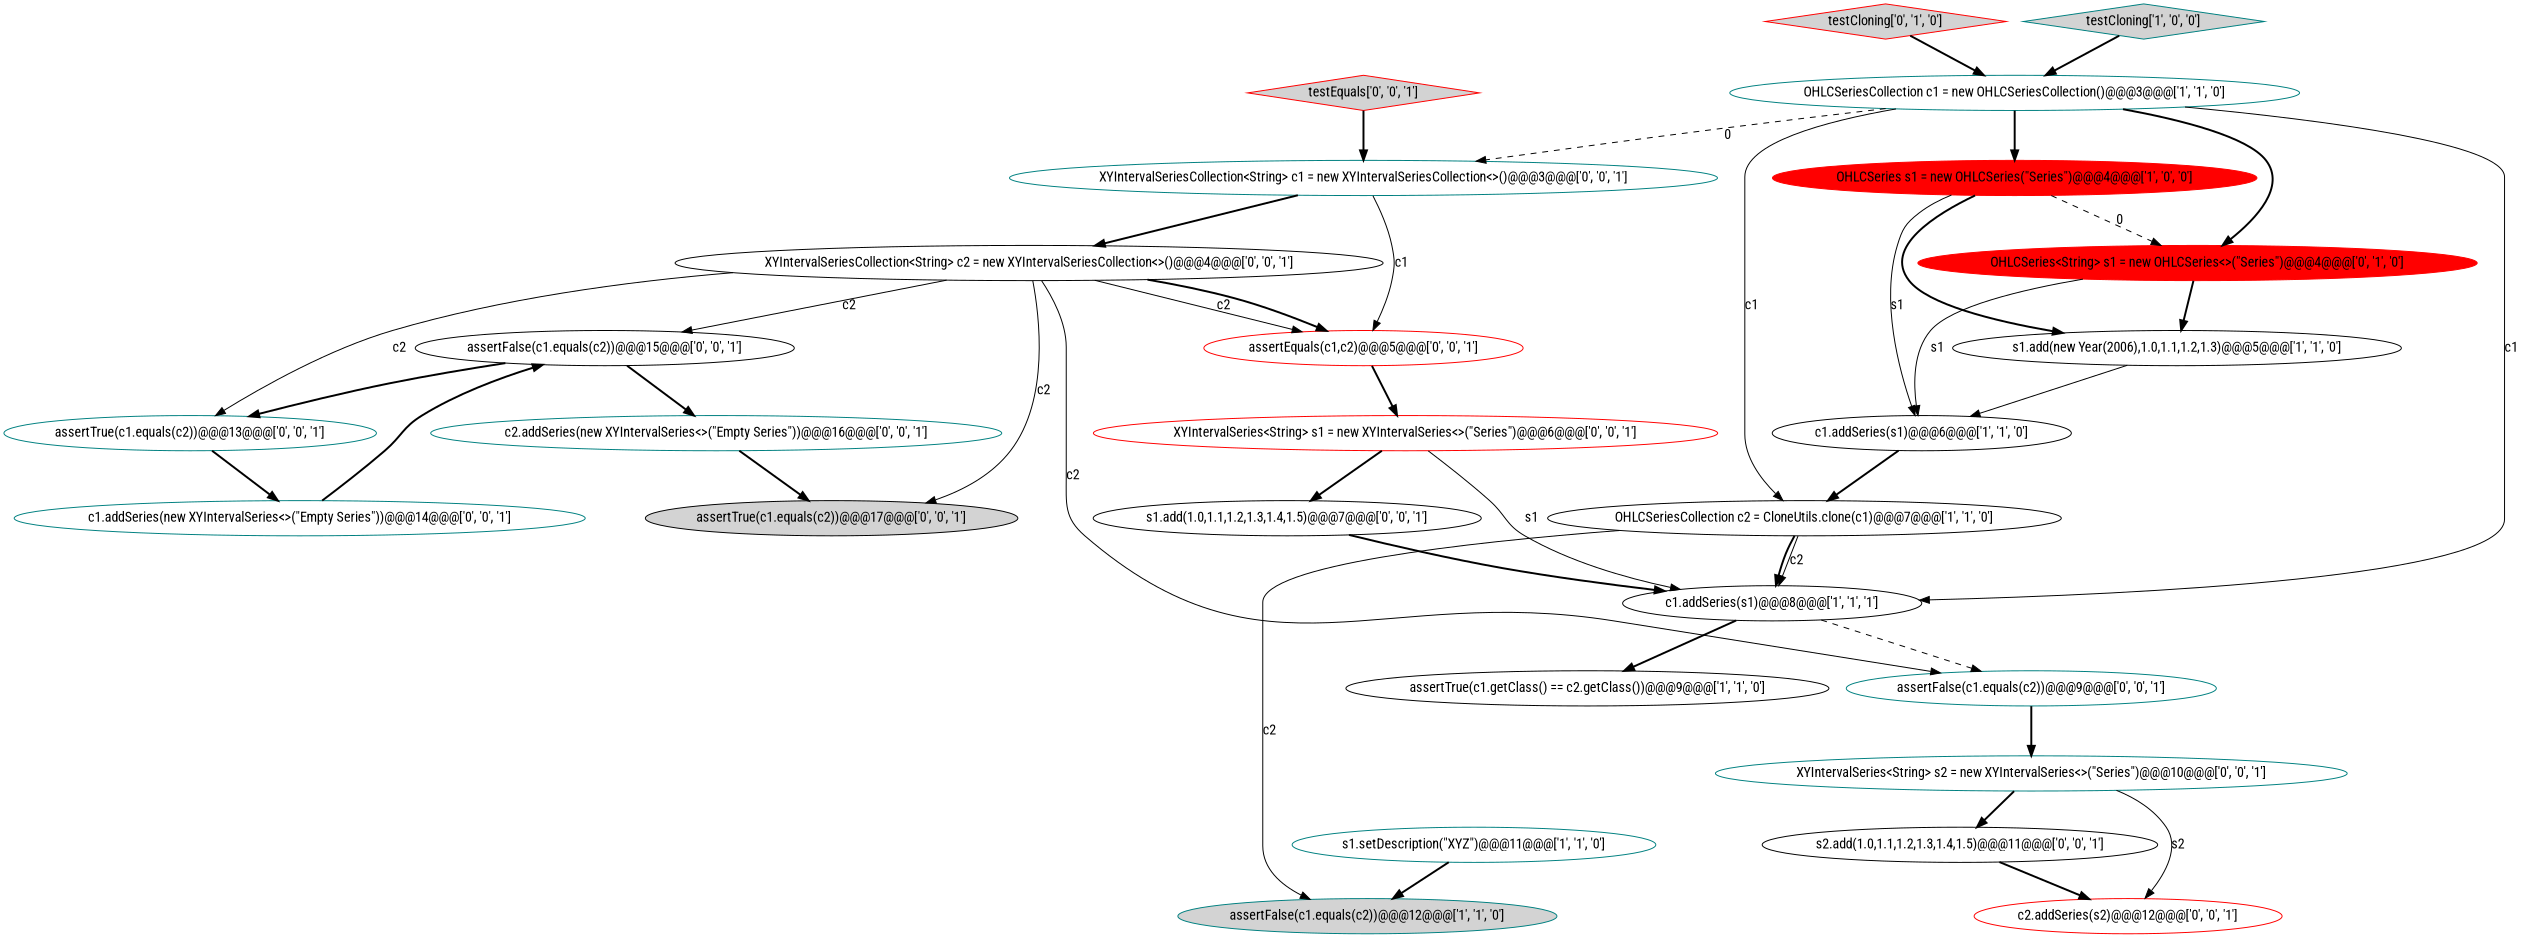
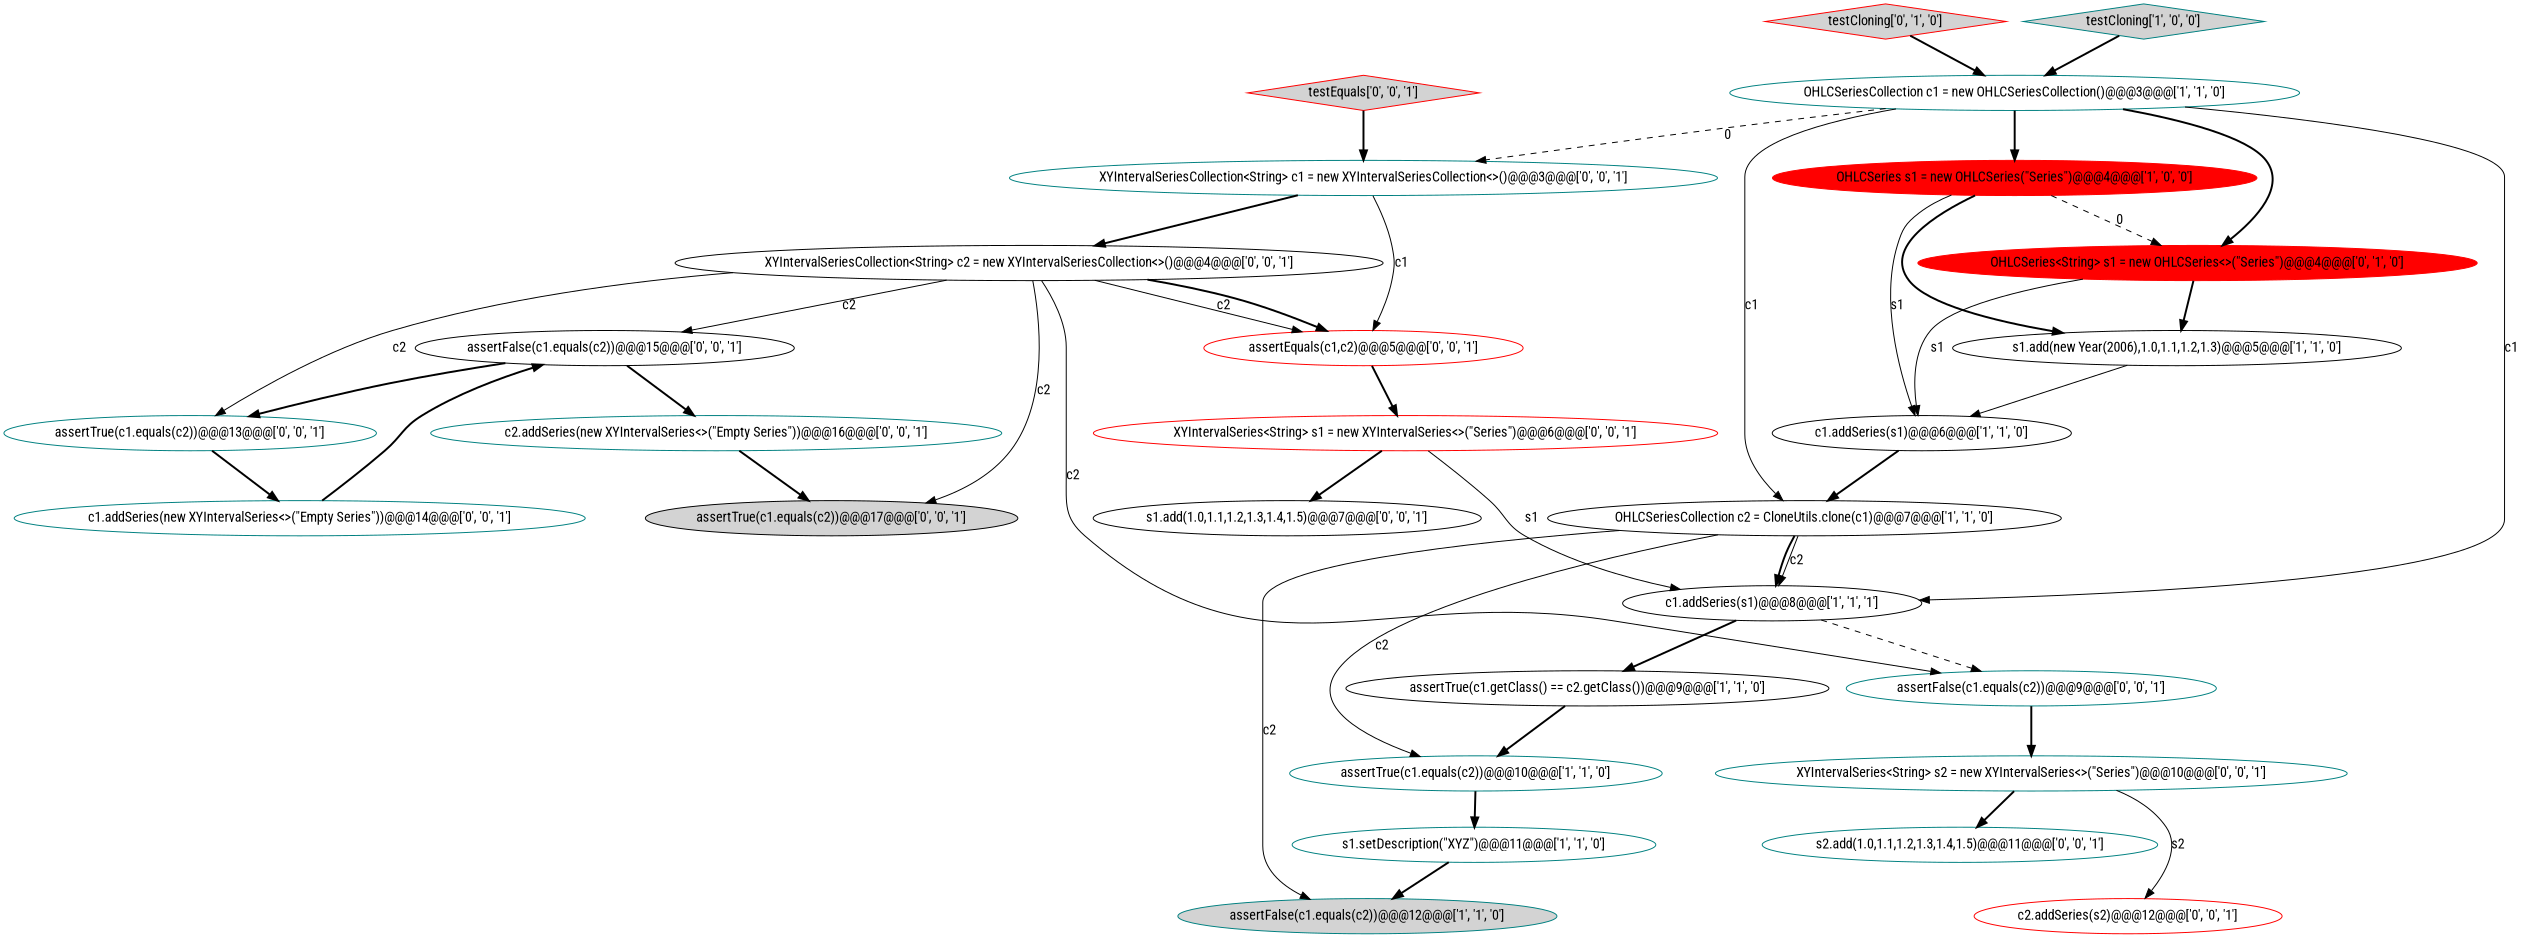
(1501, 568) -> none
none -> (1476, 773)
(1960, 845) -> (1960, 845)
(2040, 879) -> none
